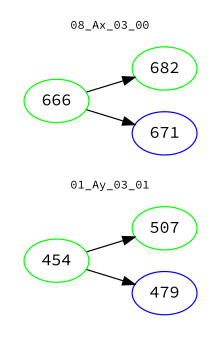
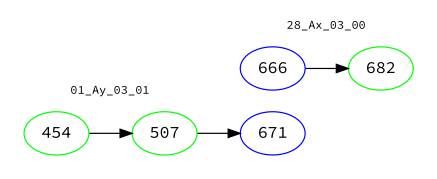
(111, 26) -> (327, 26)
(56, 101) -> (273, 68)
(105, 115) -> (214, 133)
(165, 293) -> none
